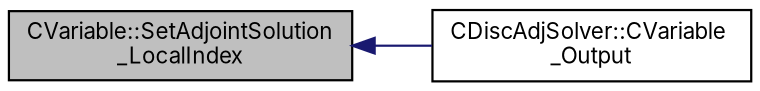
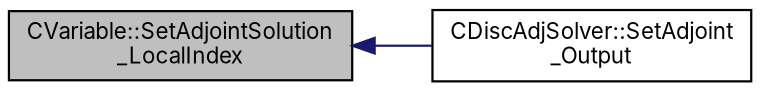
(592, 46) -> (592, 46)
